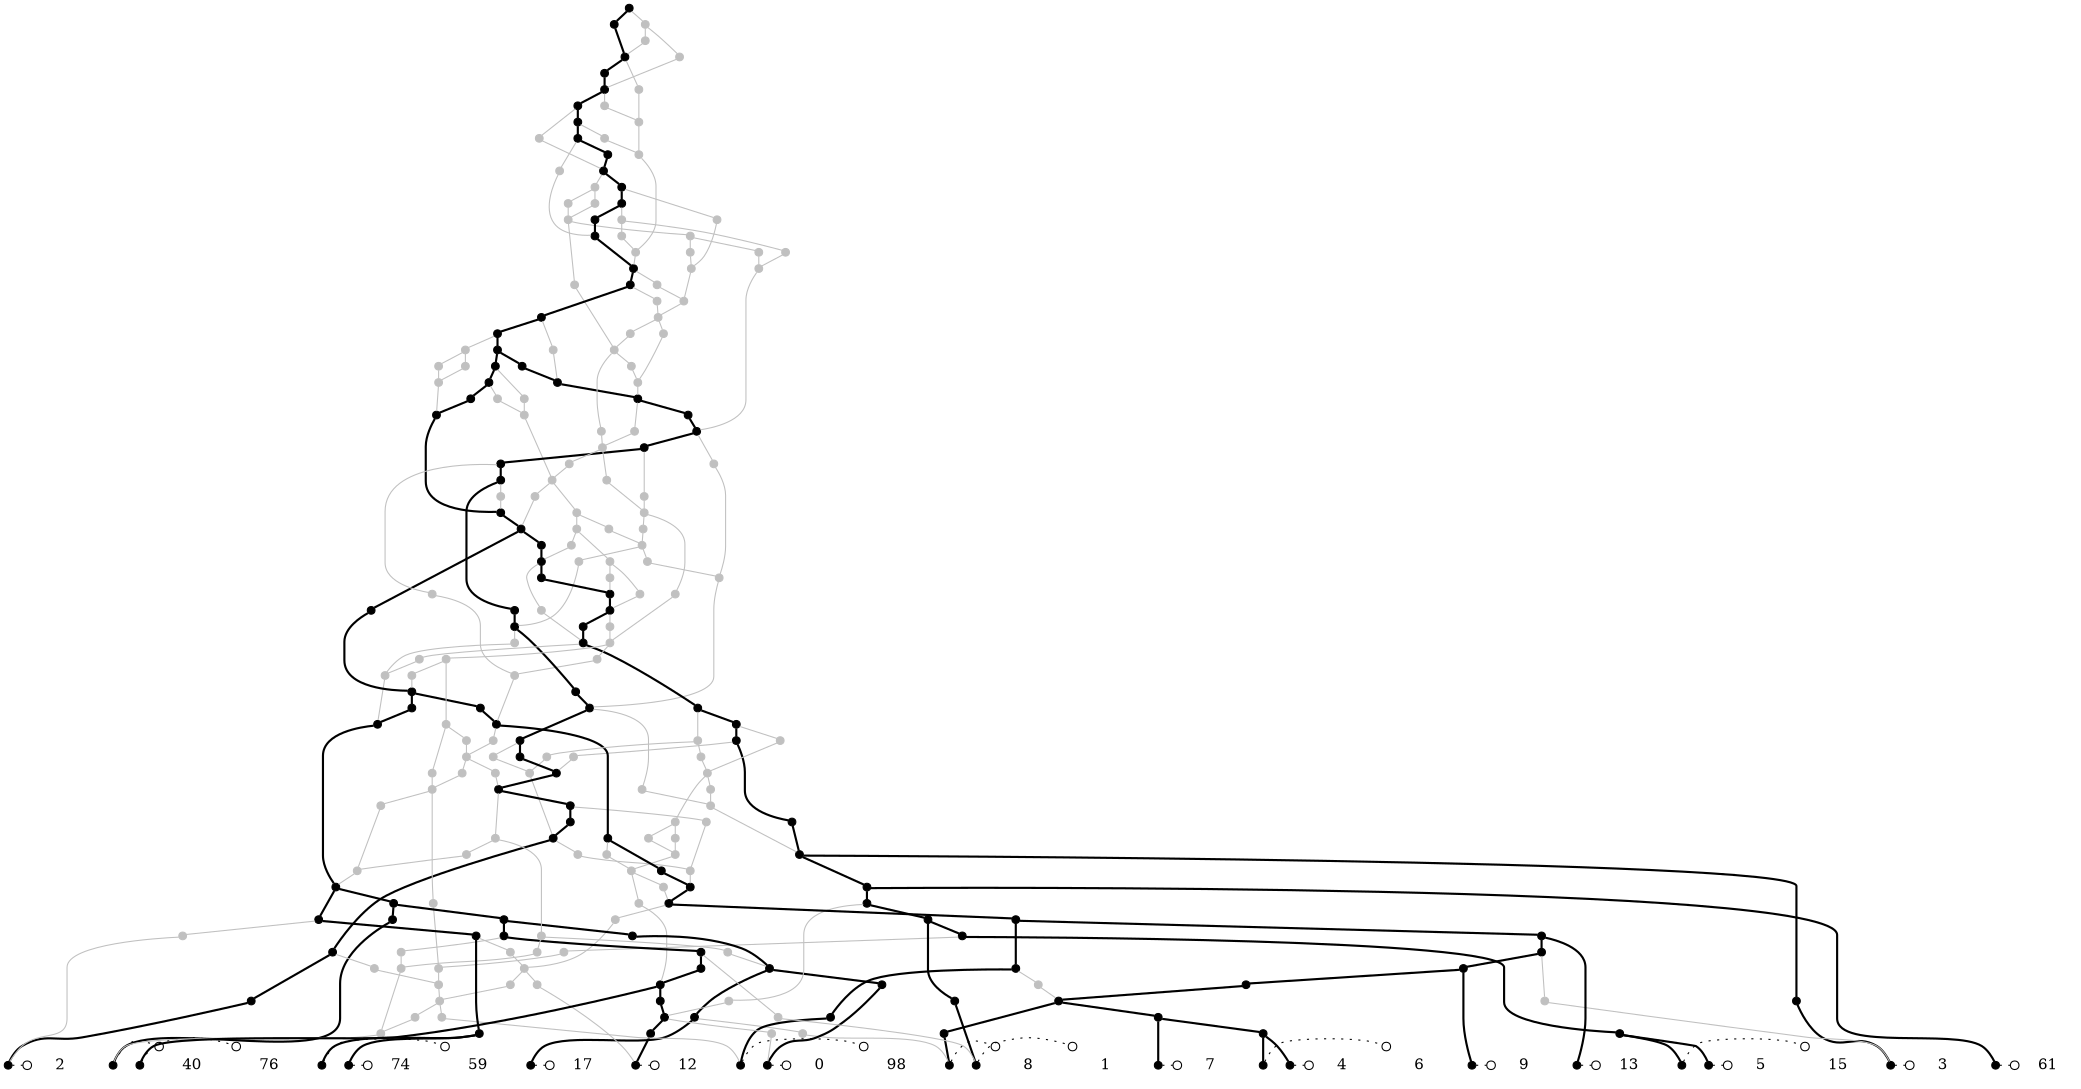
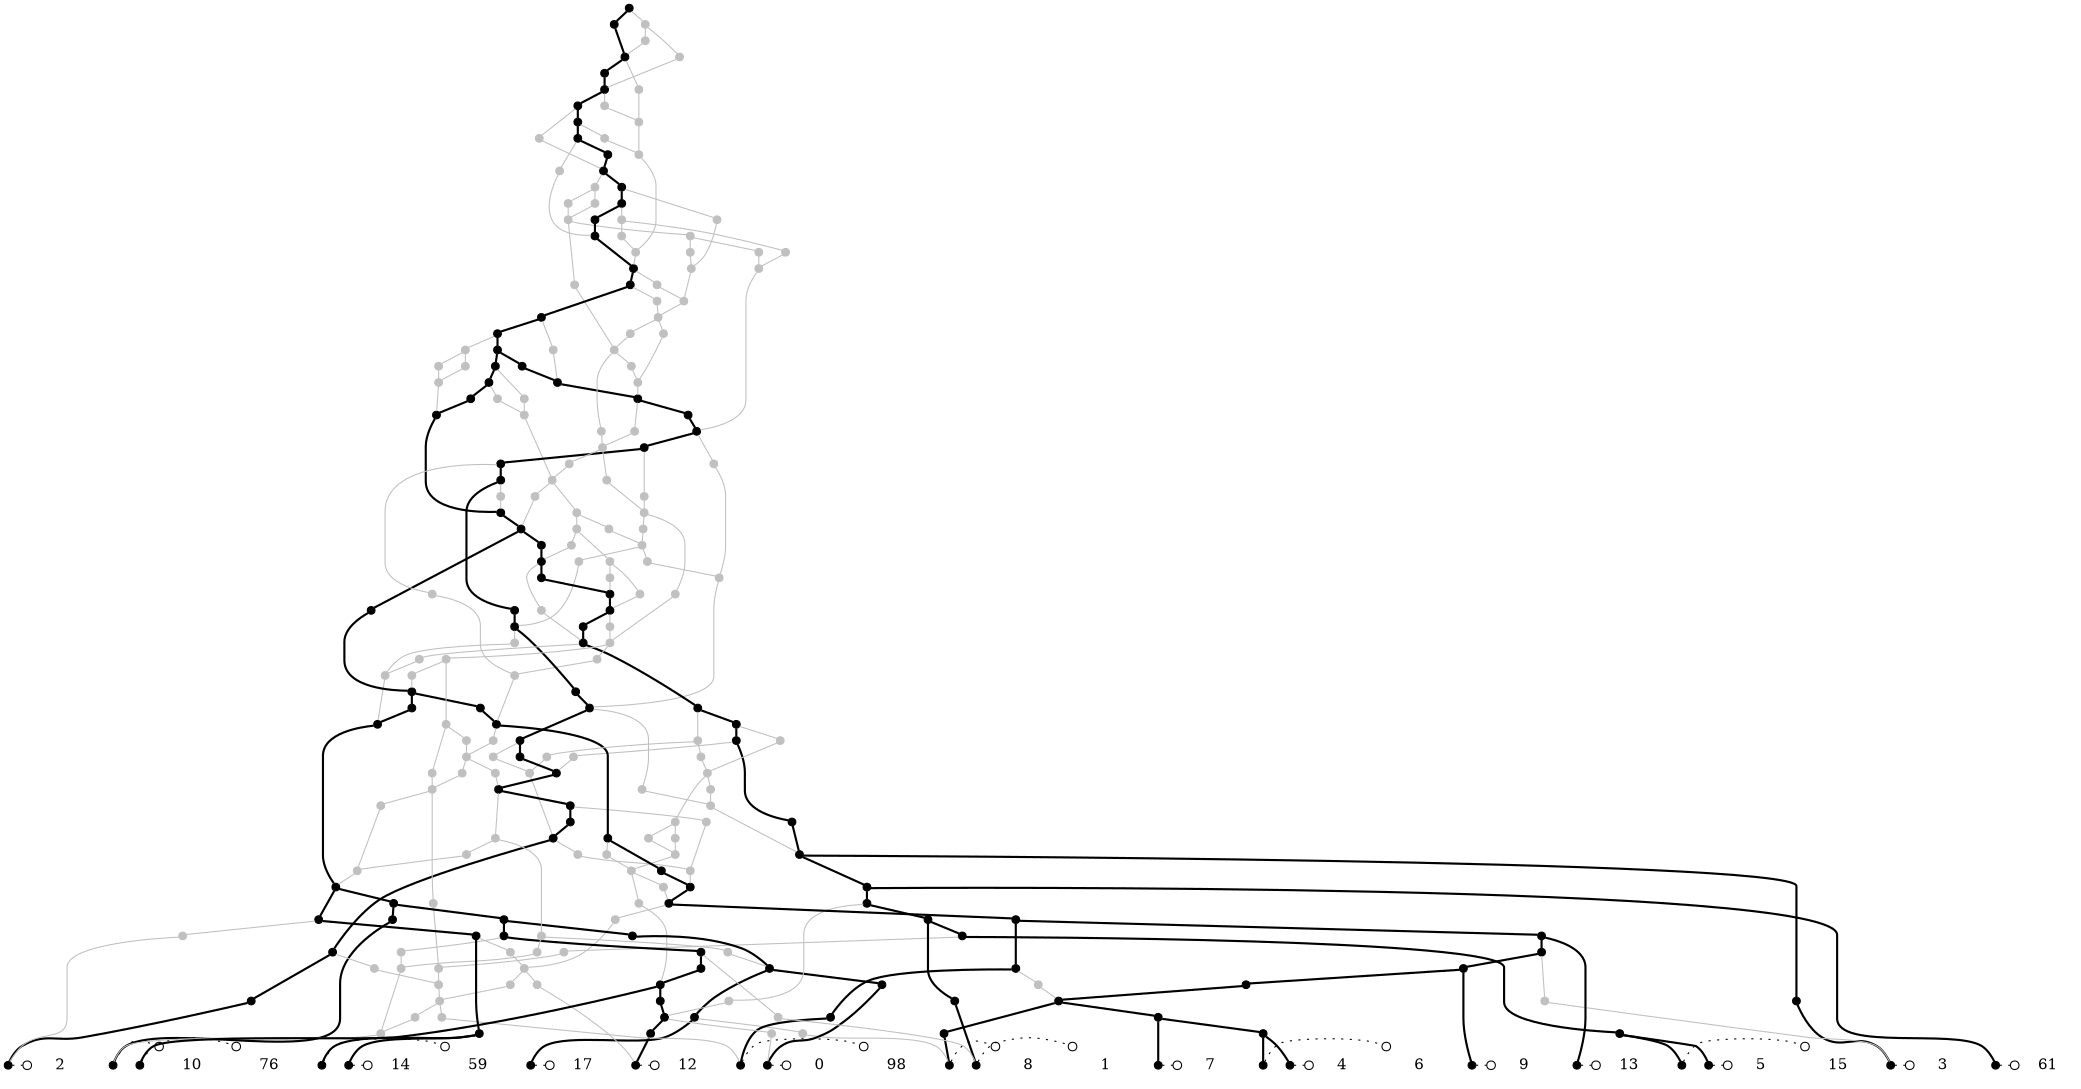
(192, 1065) -> (192, 1065)
(401, 1065) -> (401, 1065)
